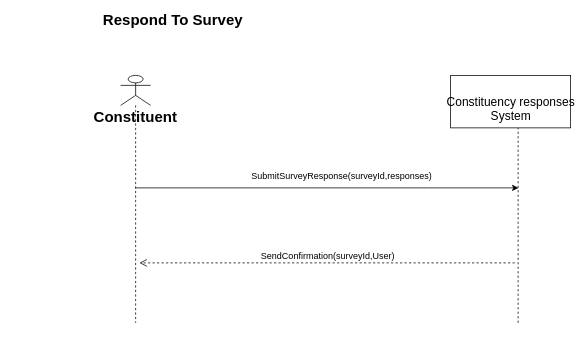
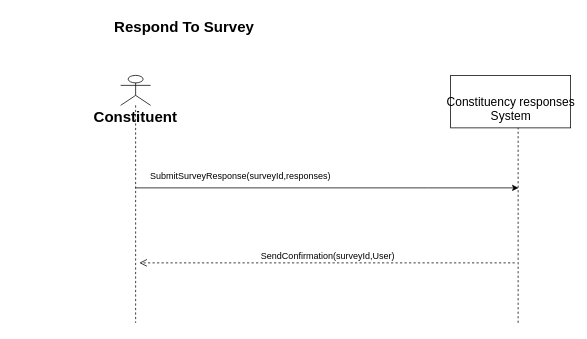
(173, 19) -> (184, 27)
(342, 177) -> (240, 177)
